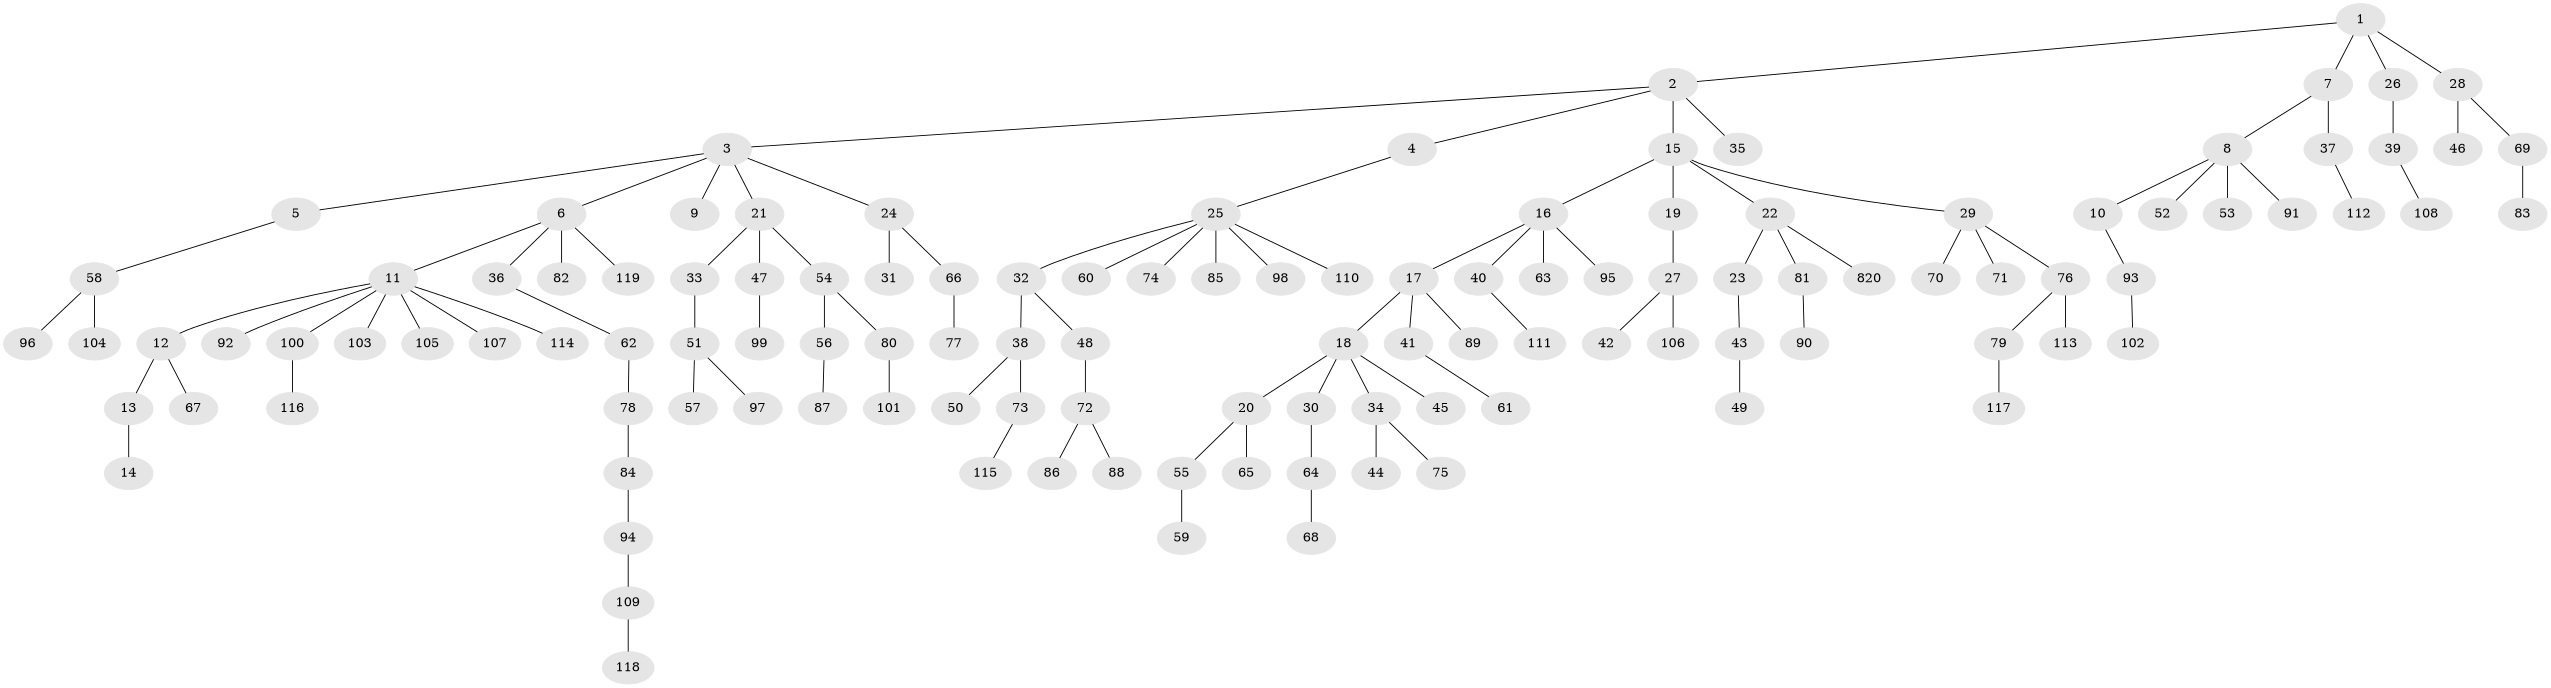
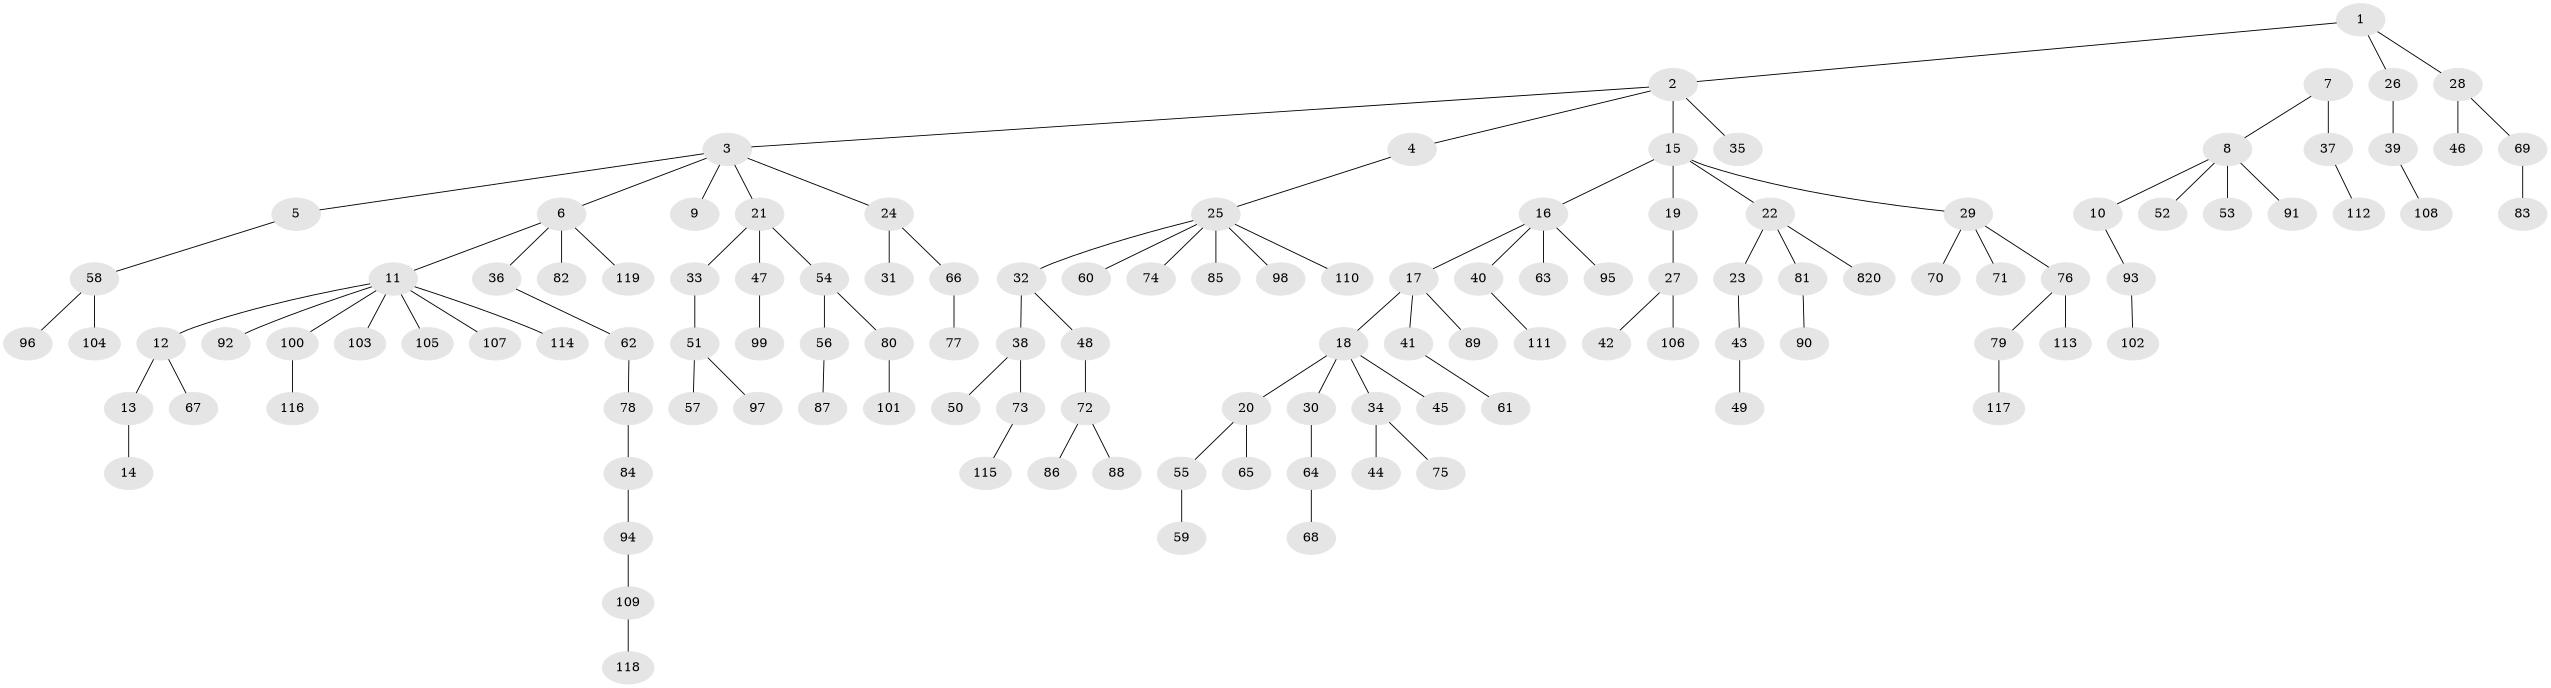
(2344, 52) -> none
